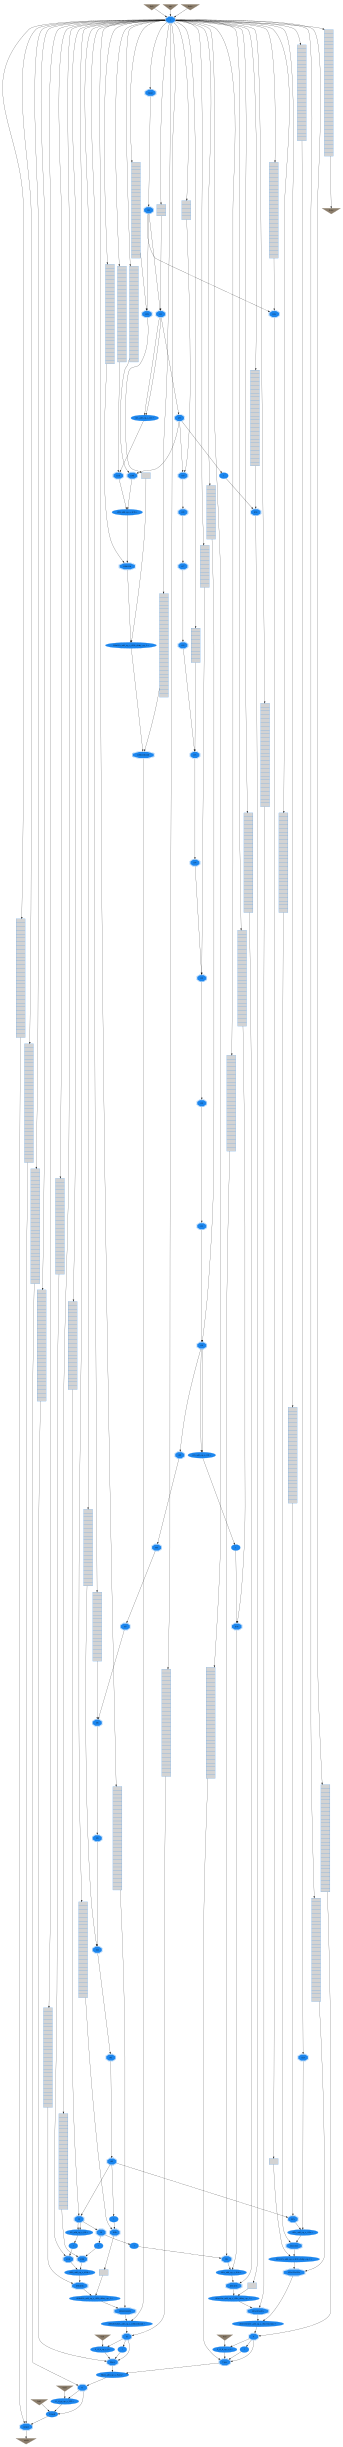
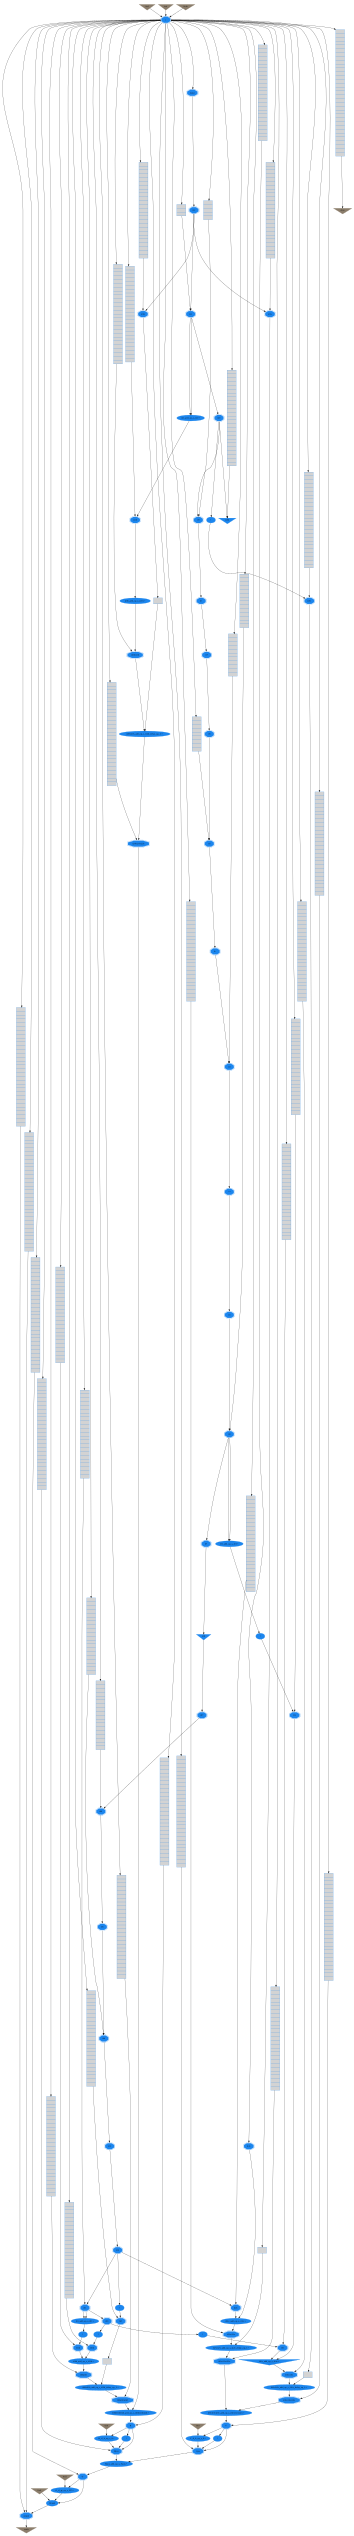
(132, 476) -> (227, 520)
(130, 494) -> none
(157, 1548) -> (204, 1636)
(231, 2272) -> (269, 2361)
